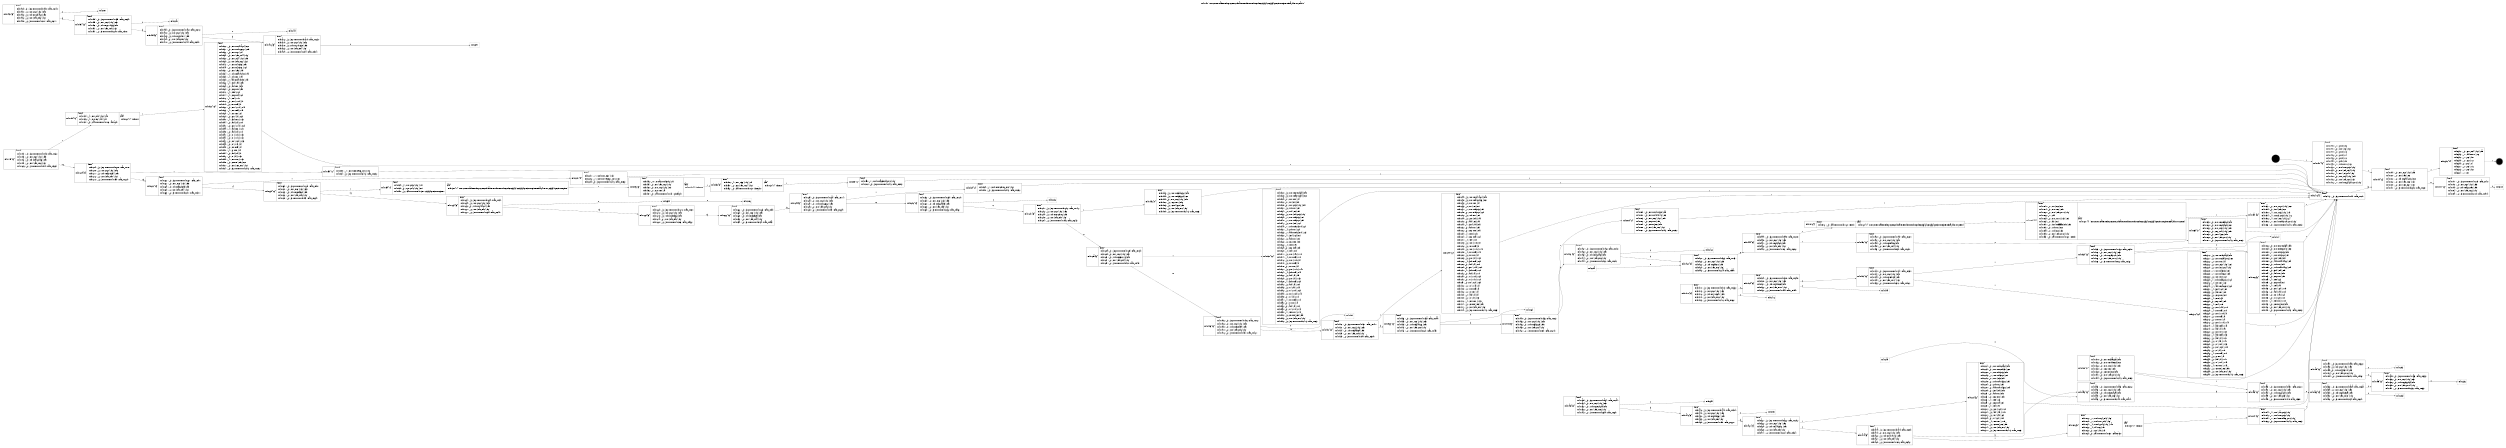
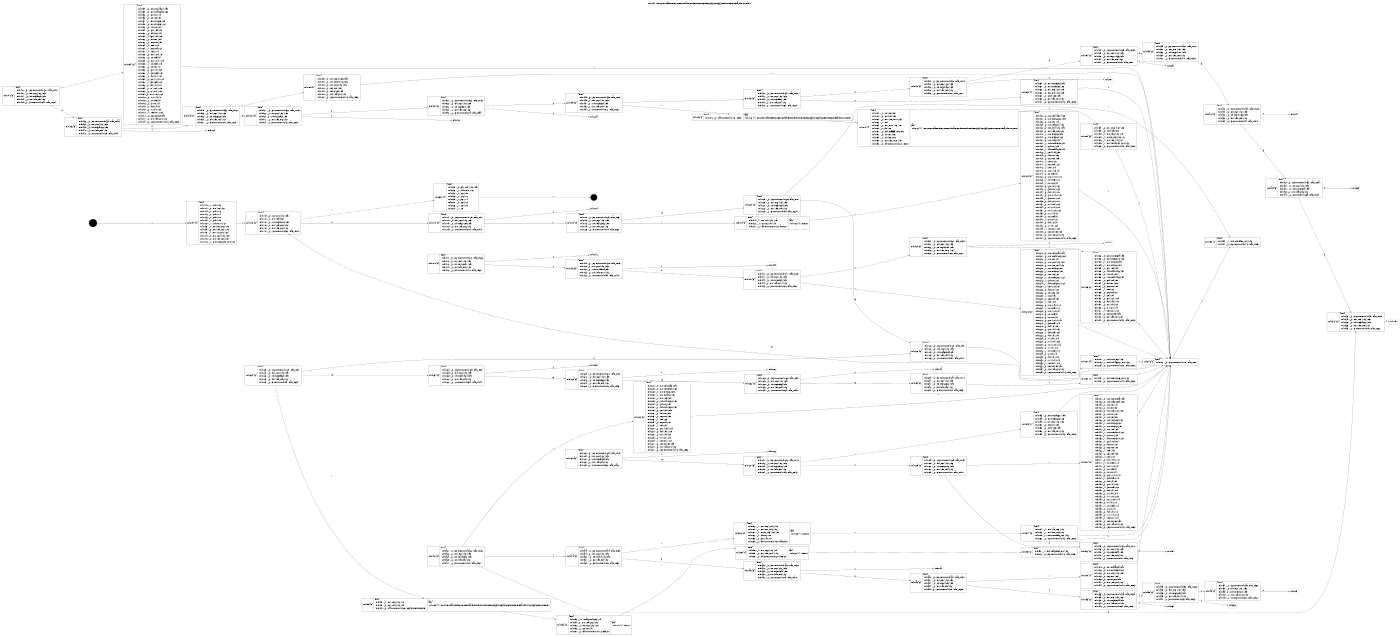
(292, 31) -> none
none -> (855, 93)
none -> (1263, 151)
(1354, 170) -> (1201, 303)
(233, 189) -> (605, 359)
(706, 201) -> (694, 373)
(875, 203) -> none
none -> (525, 223)
(1638, 267) -> (536, 113)
(1290, 331) -> none
(1995, 347) -> (867, 570)
none -> (938, 369)
(2368, 376) -> (1201, 592)
(2190, 382) -> (1023, 579)
(1740, 421) -> (1032, 613)
